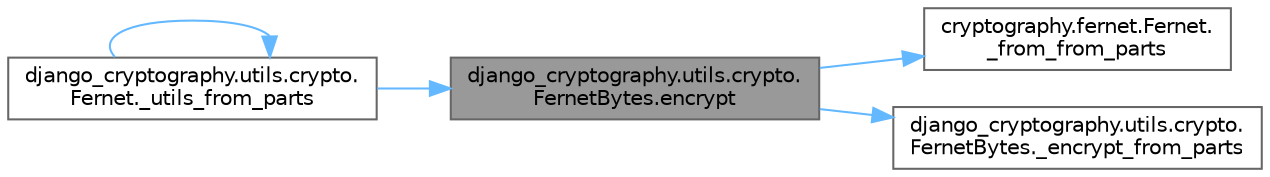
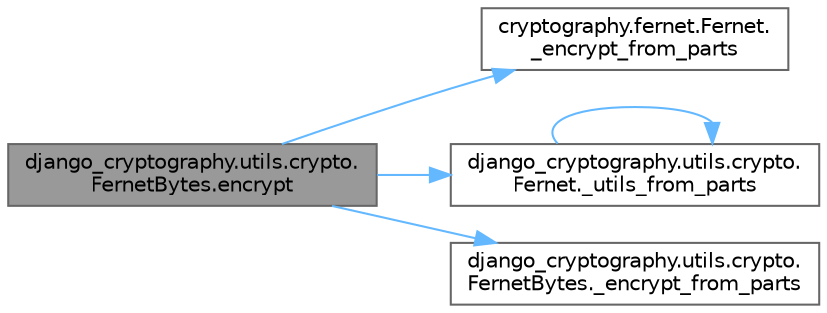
(1078, 39) -> (635, 39)
(403, 89) -> (403, 175)
